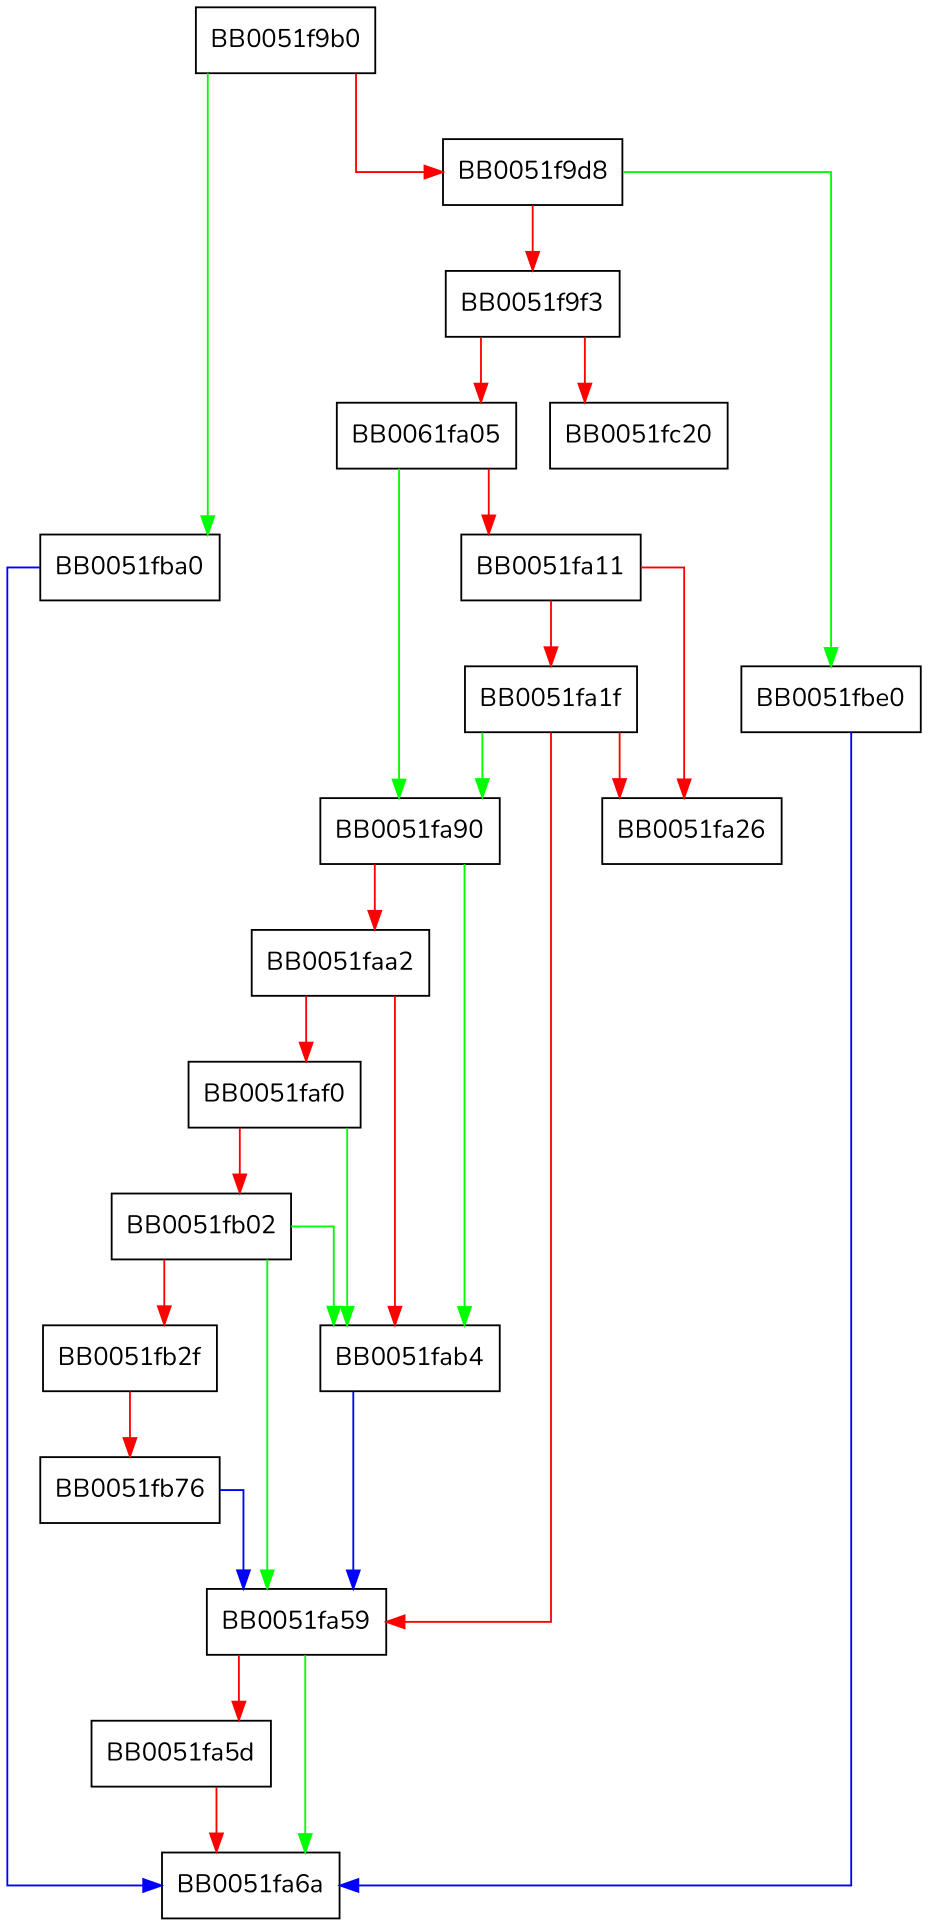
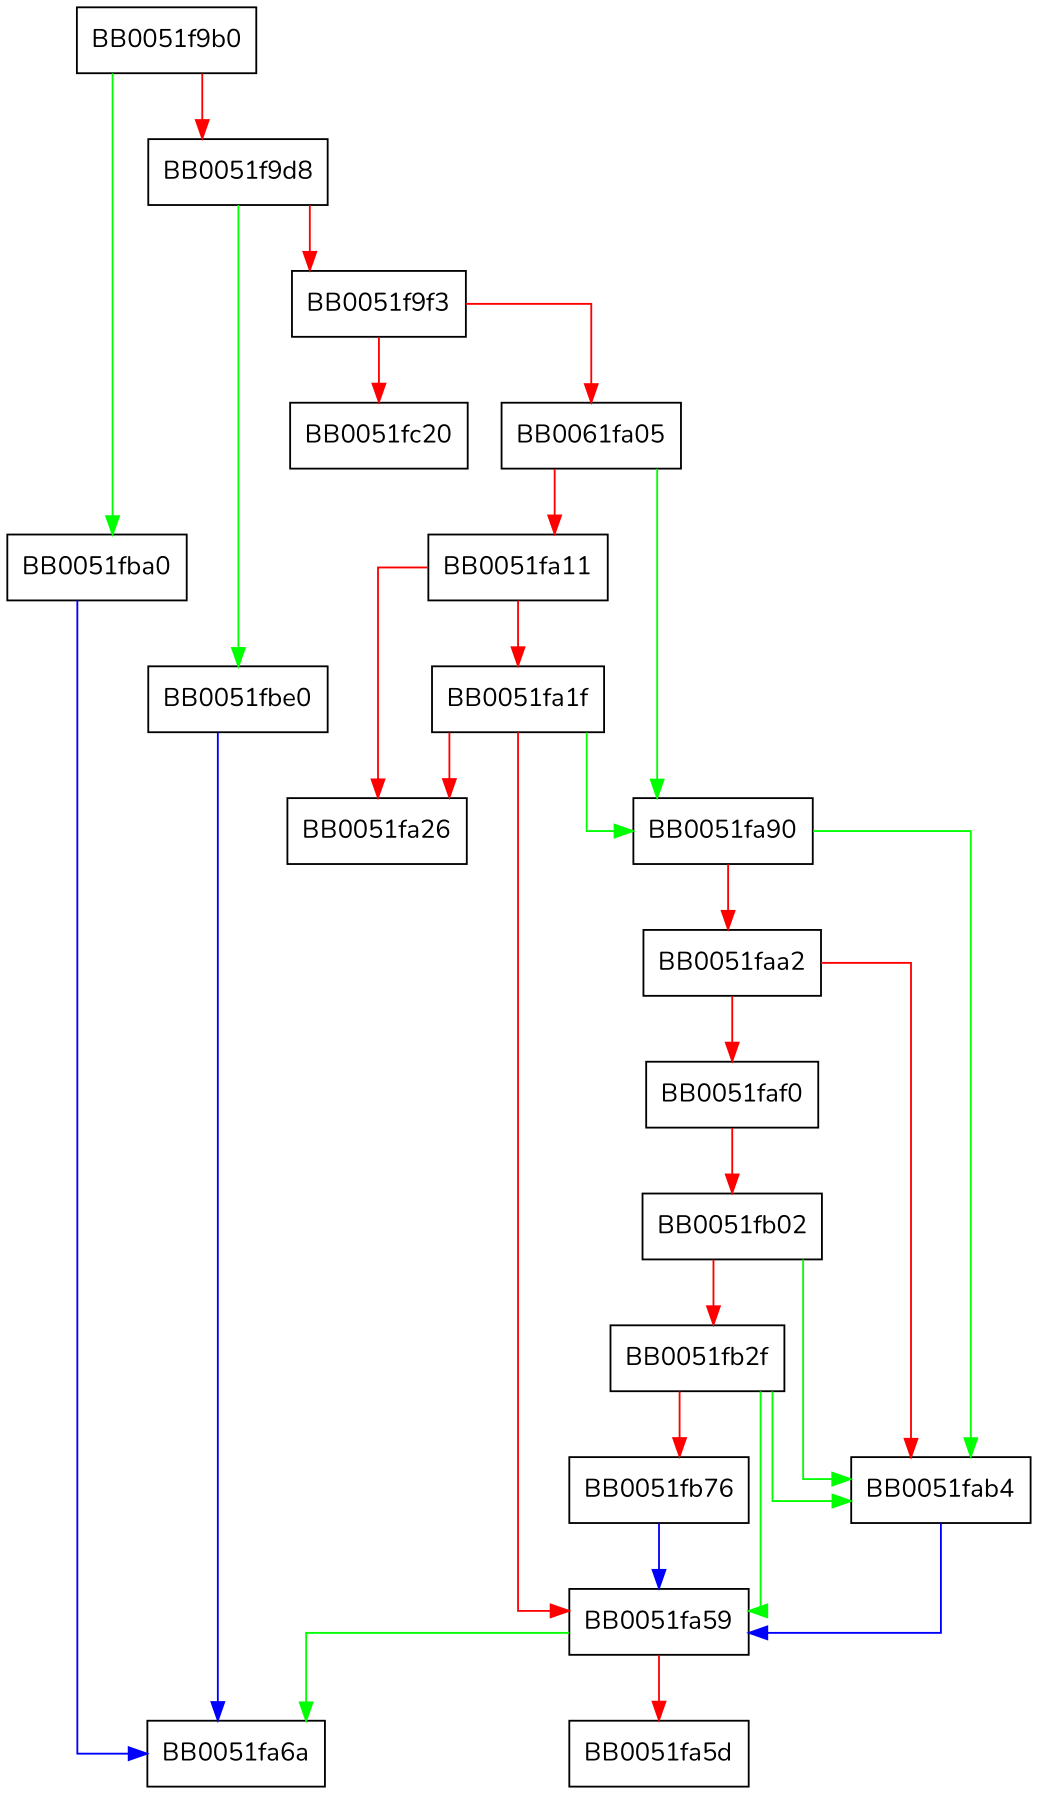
(347, 1217) -> (772, 1476)
(267, 1415) -> (761, 1502)
(216, 1810) -> none
